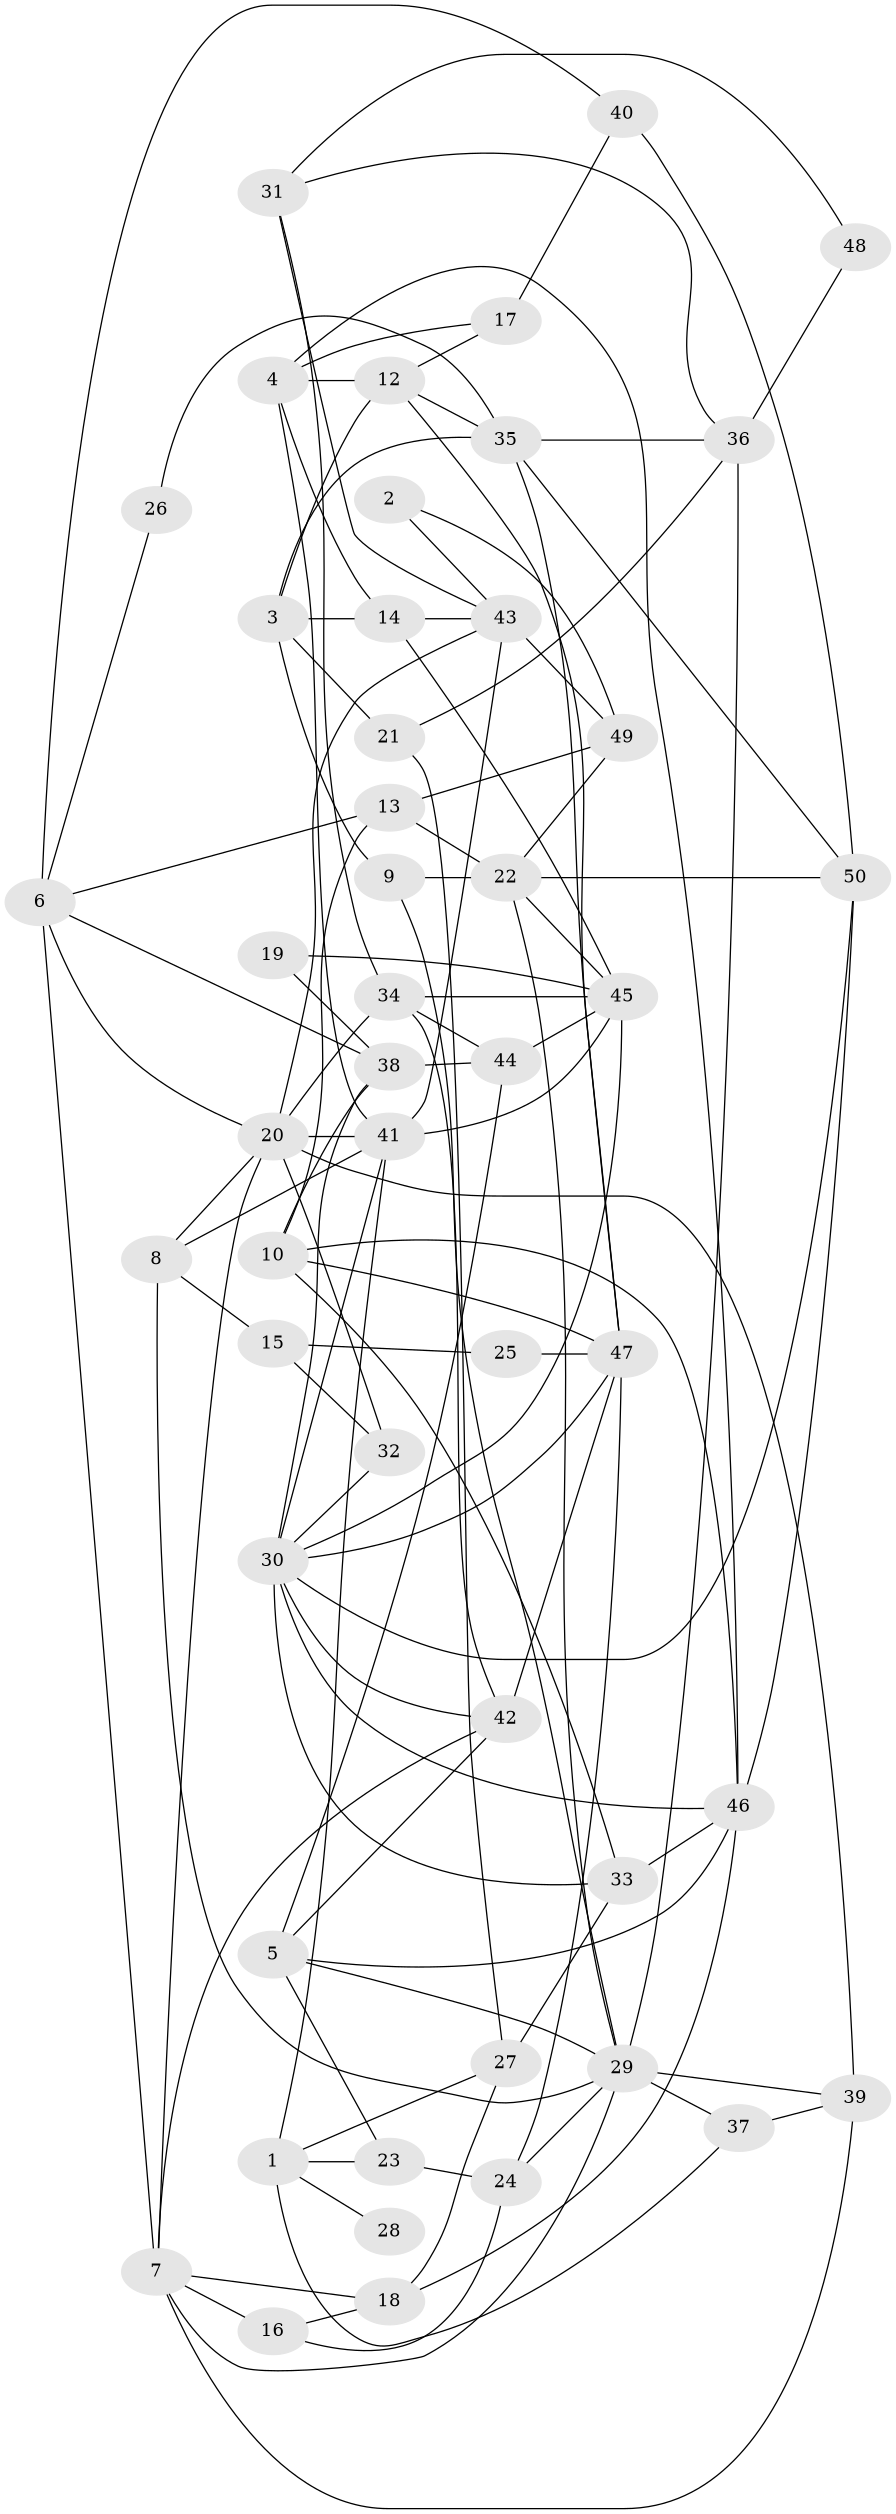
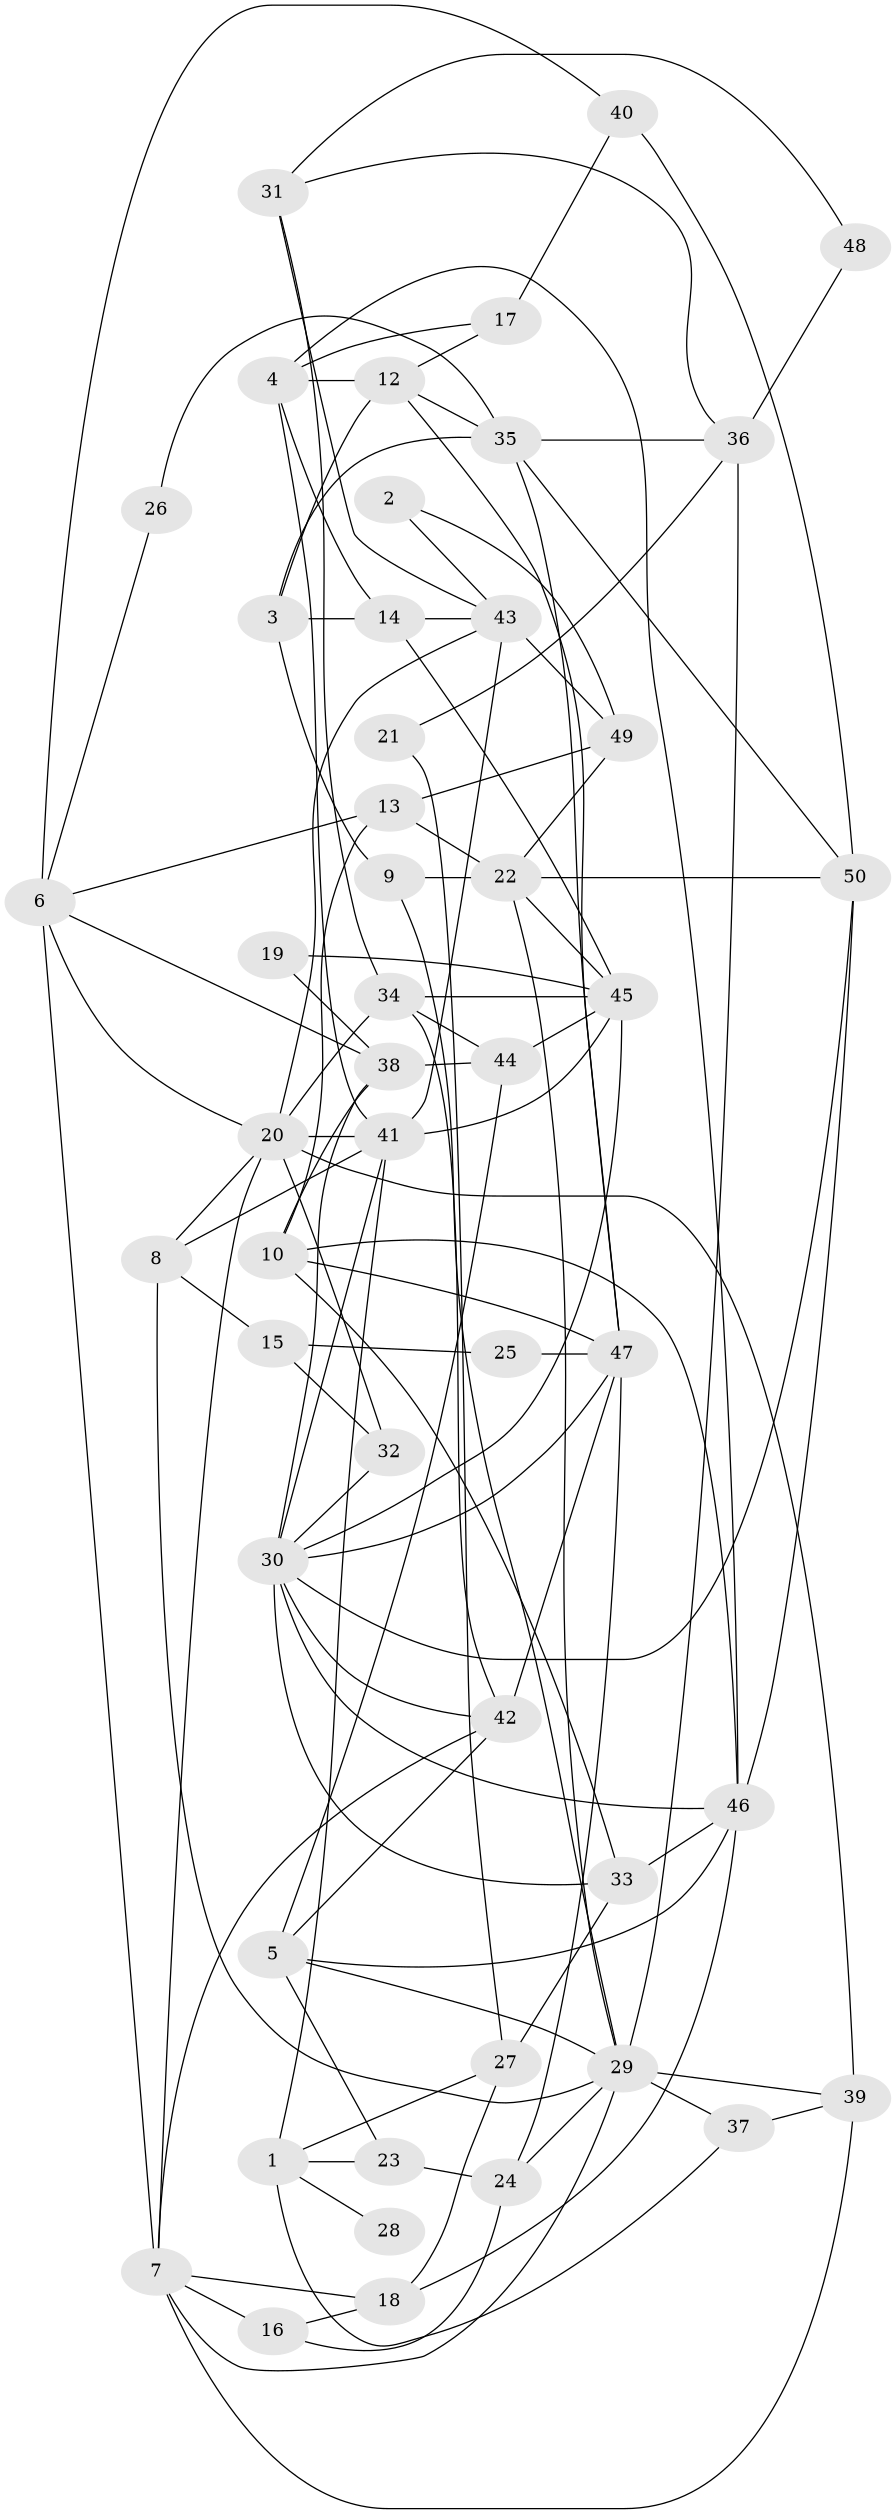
(333, 680) -> none
